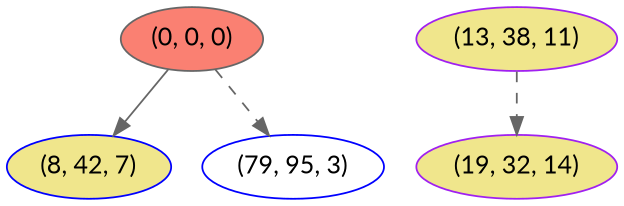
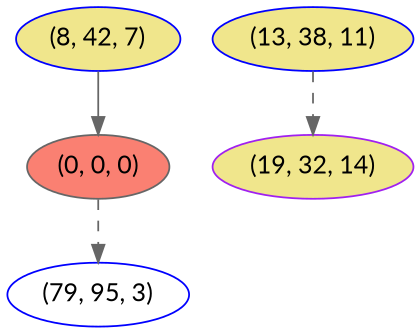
(517, 39) -> (313, 39)
(147, 96) -> (98, 94)
